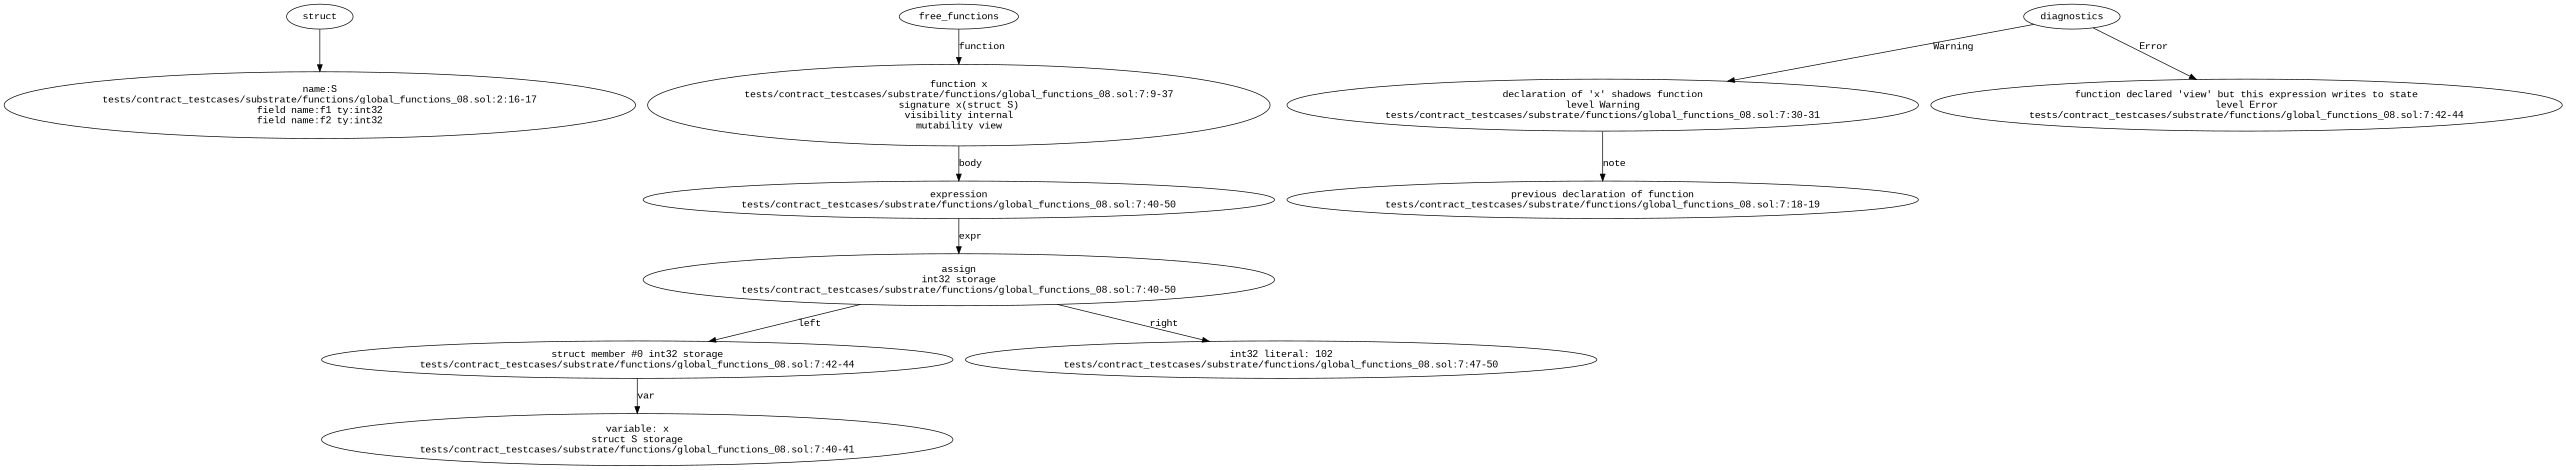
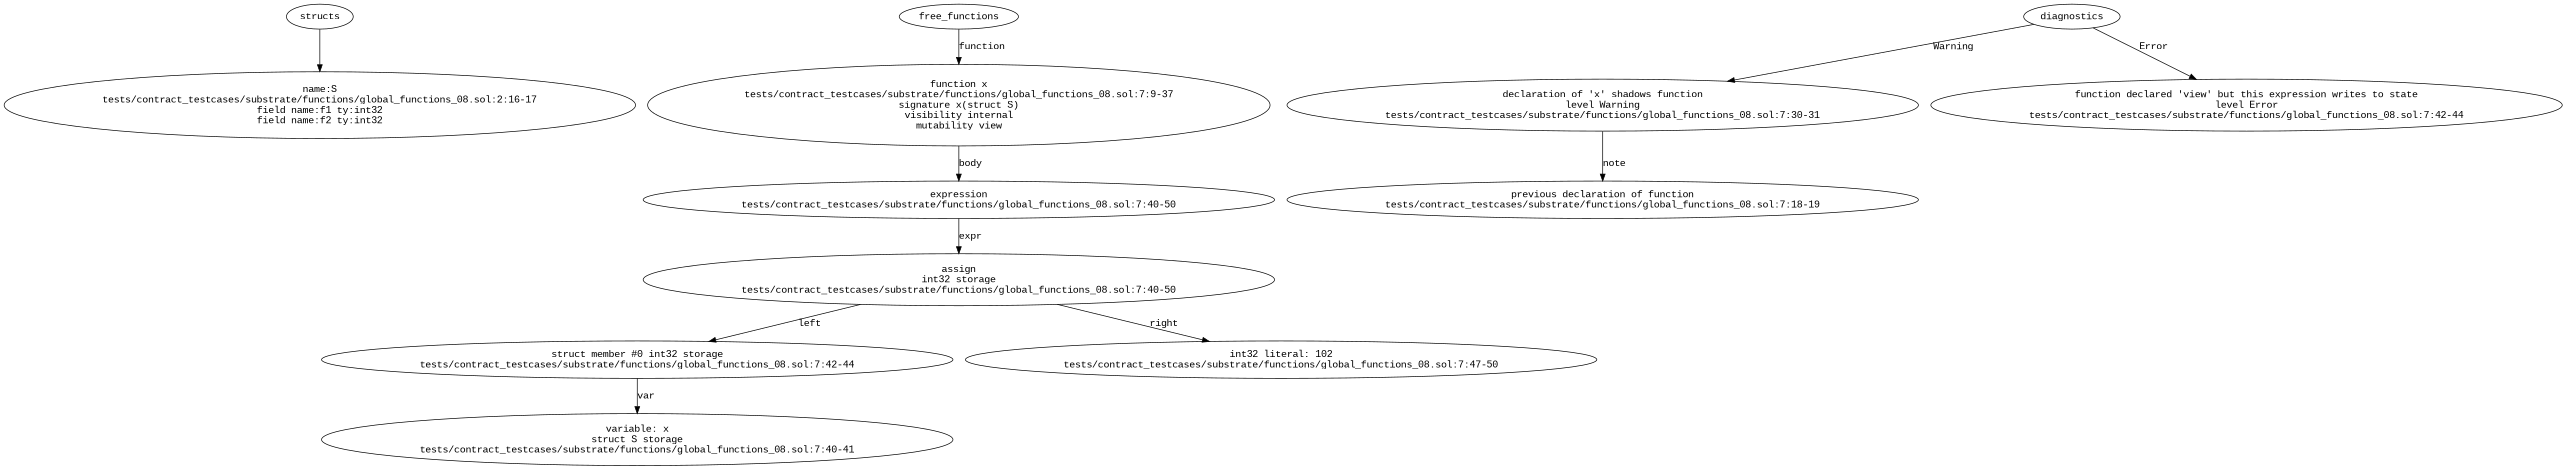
(320, 17) -> (320, 17)
